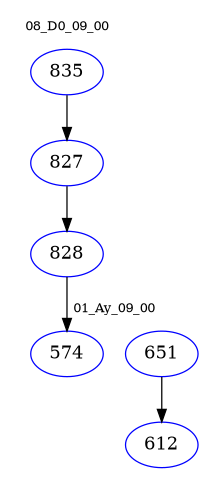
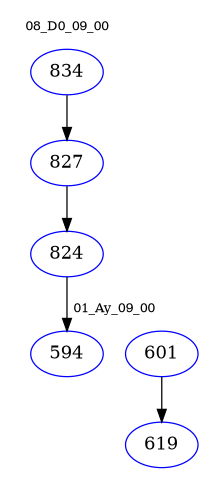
(67, 72) -> (67, 72)
(67, 254) -> (67, 254)
(67, 354) -> (67, 354)
(162, 354) -> (162, 354)
(162, 445) -> (162, 445)
